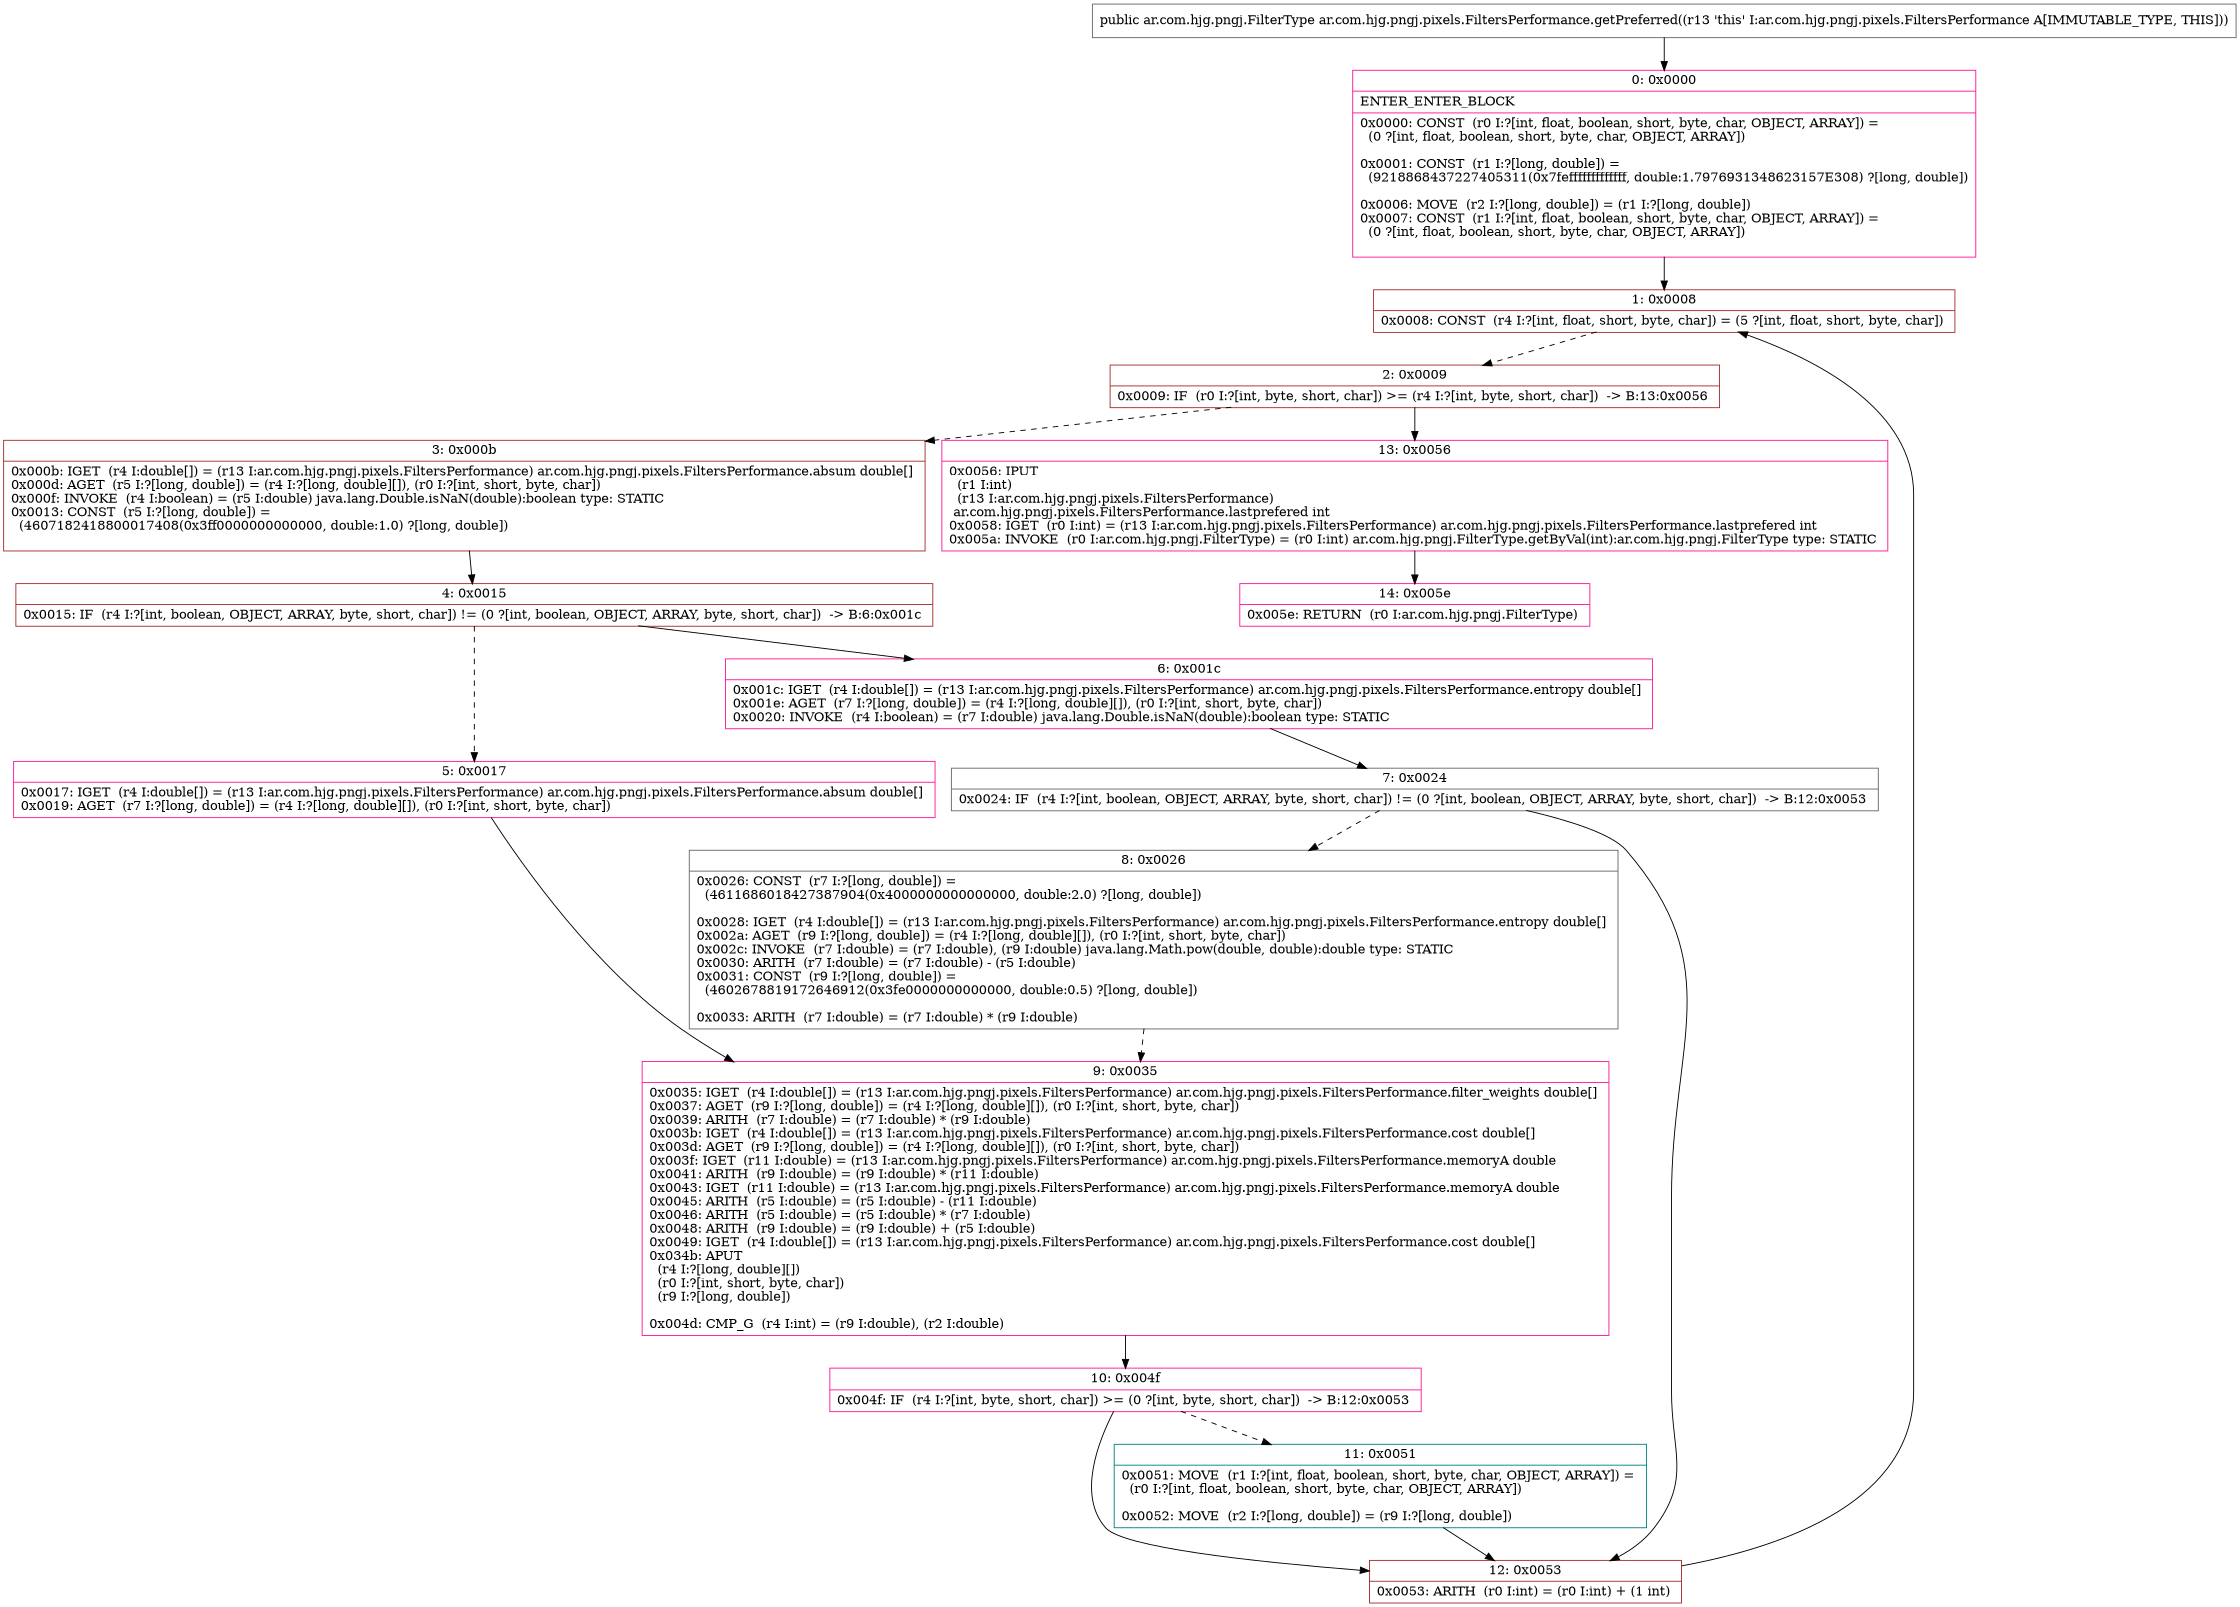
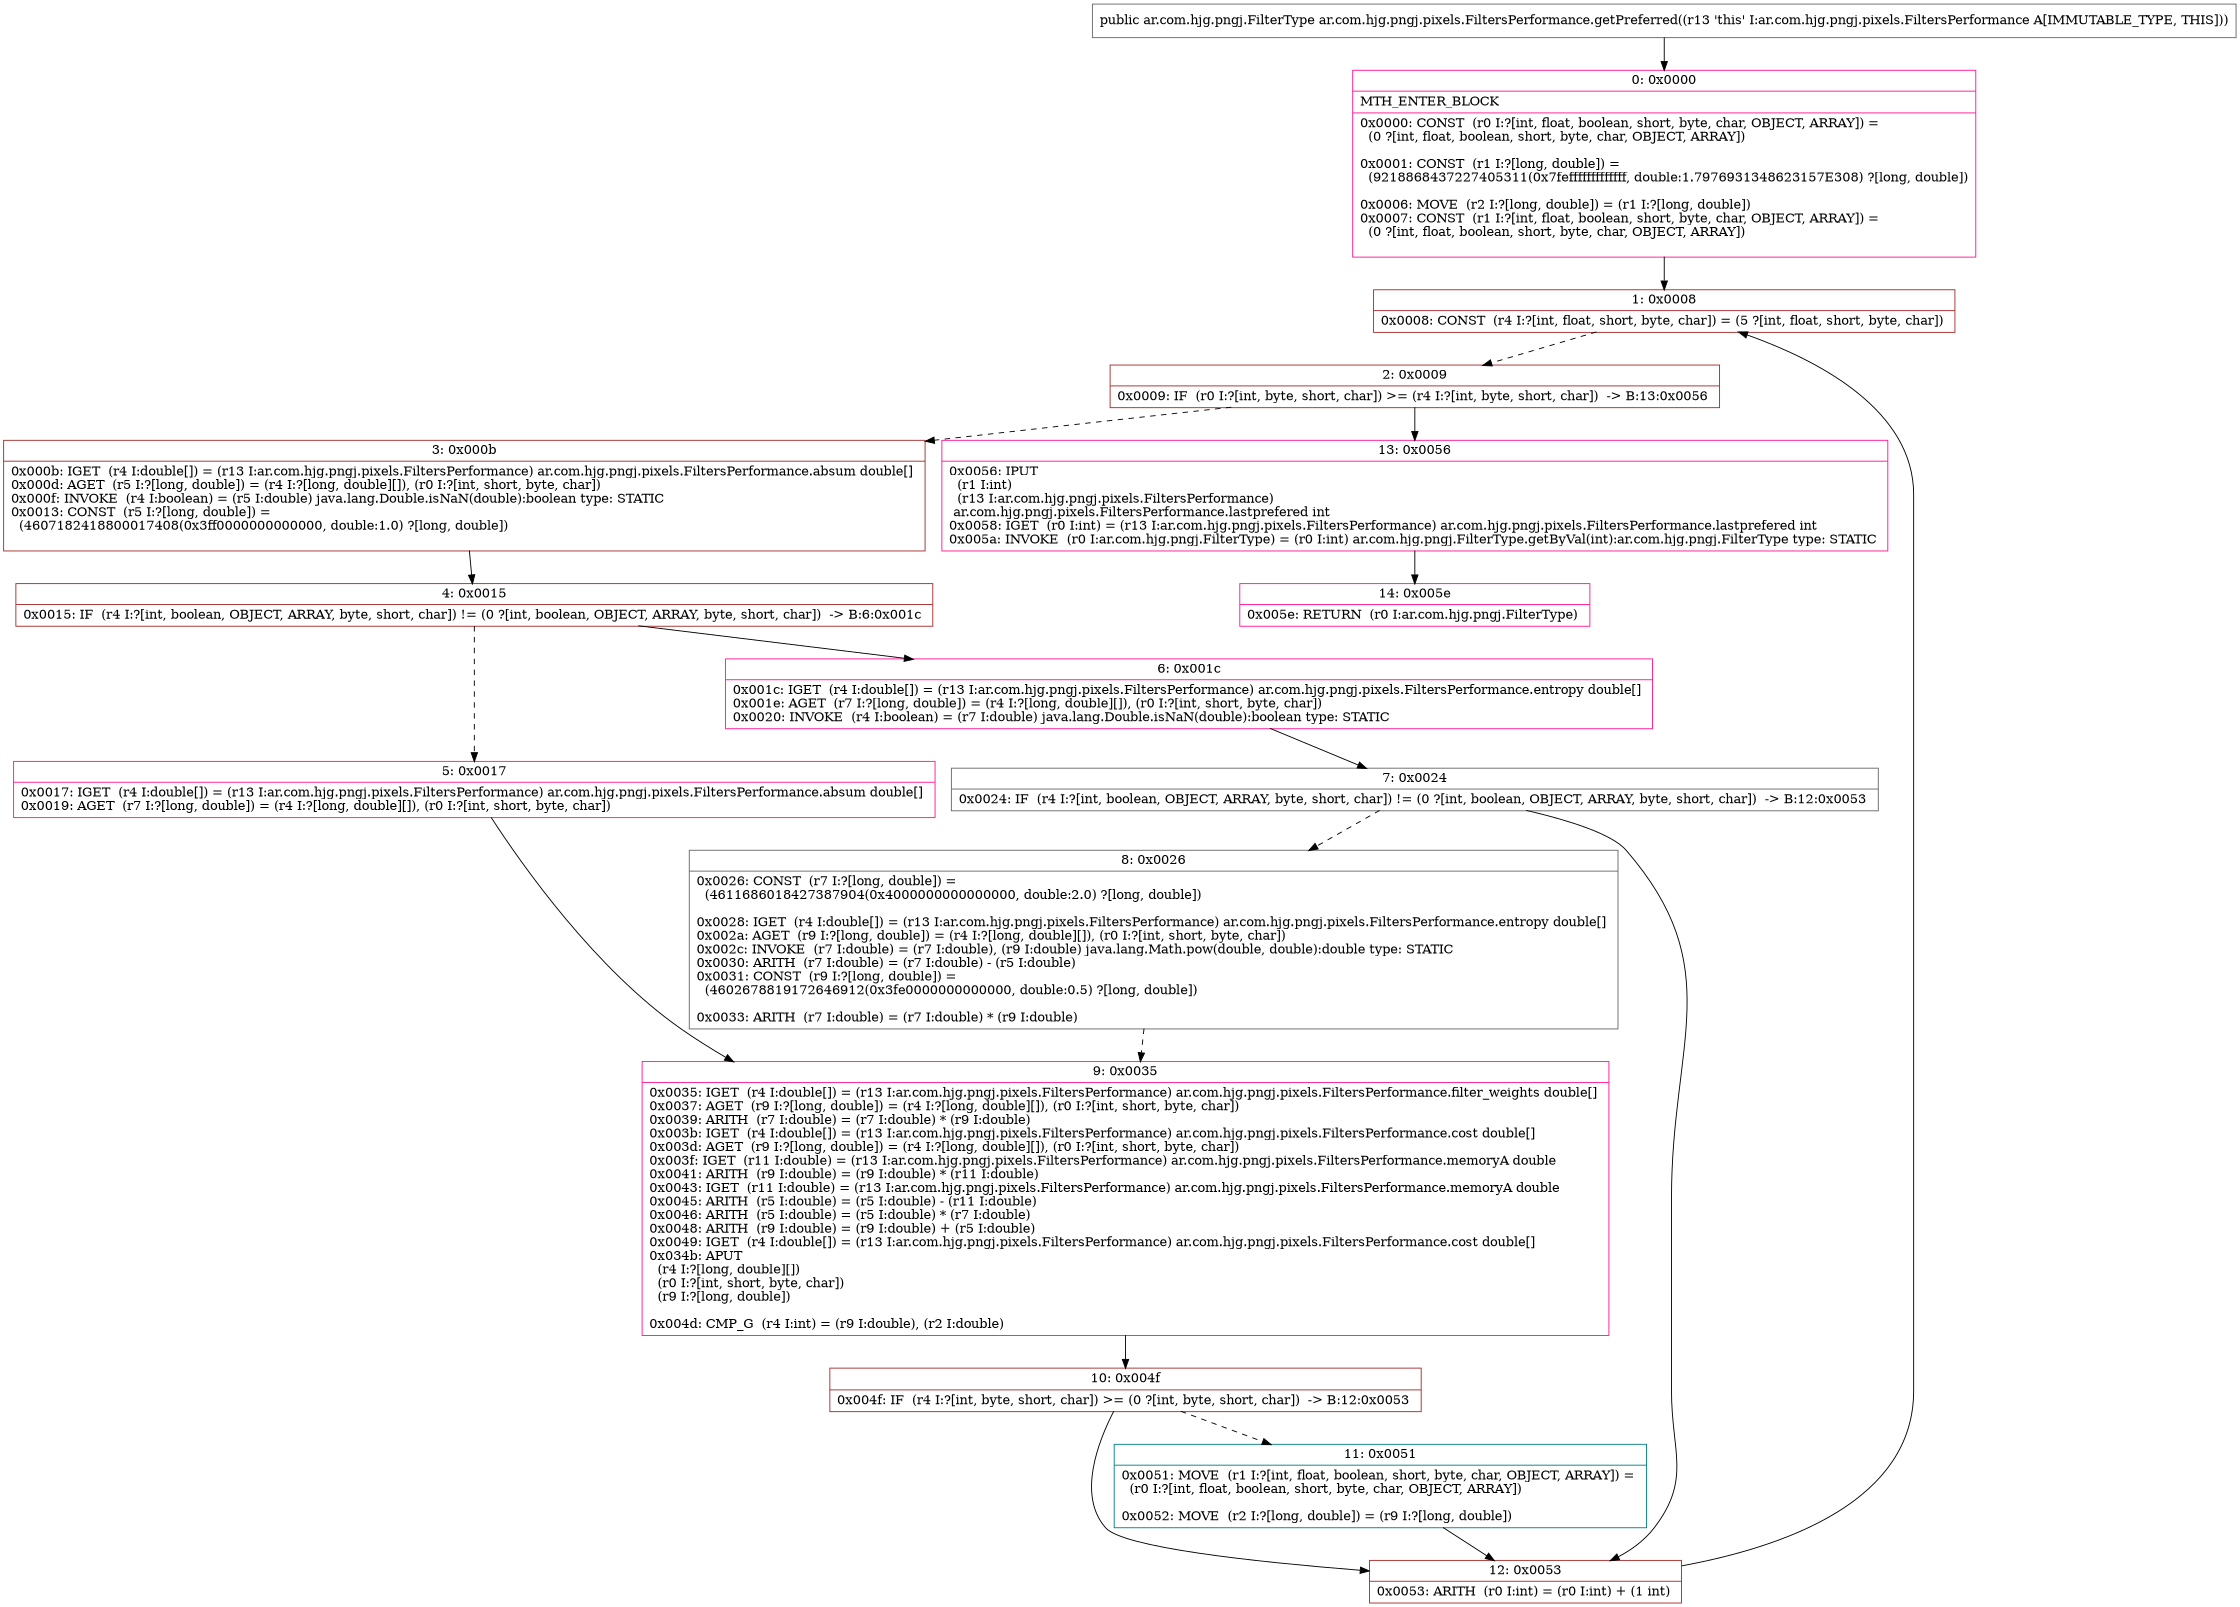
(1438, 102) -> (1430, 102)
(1126, 1390) -> (1126, 1390)
